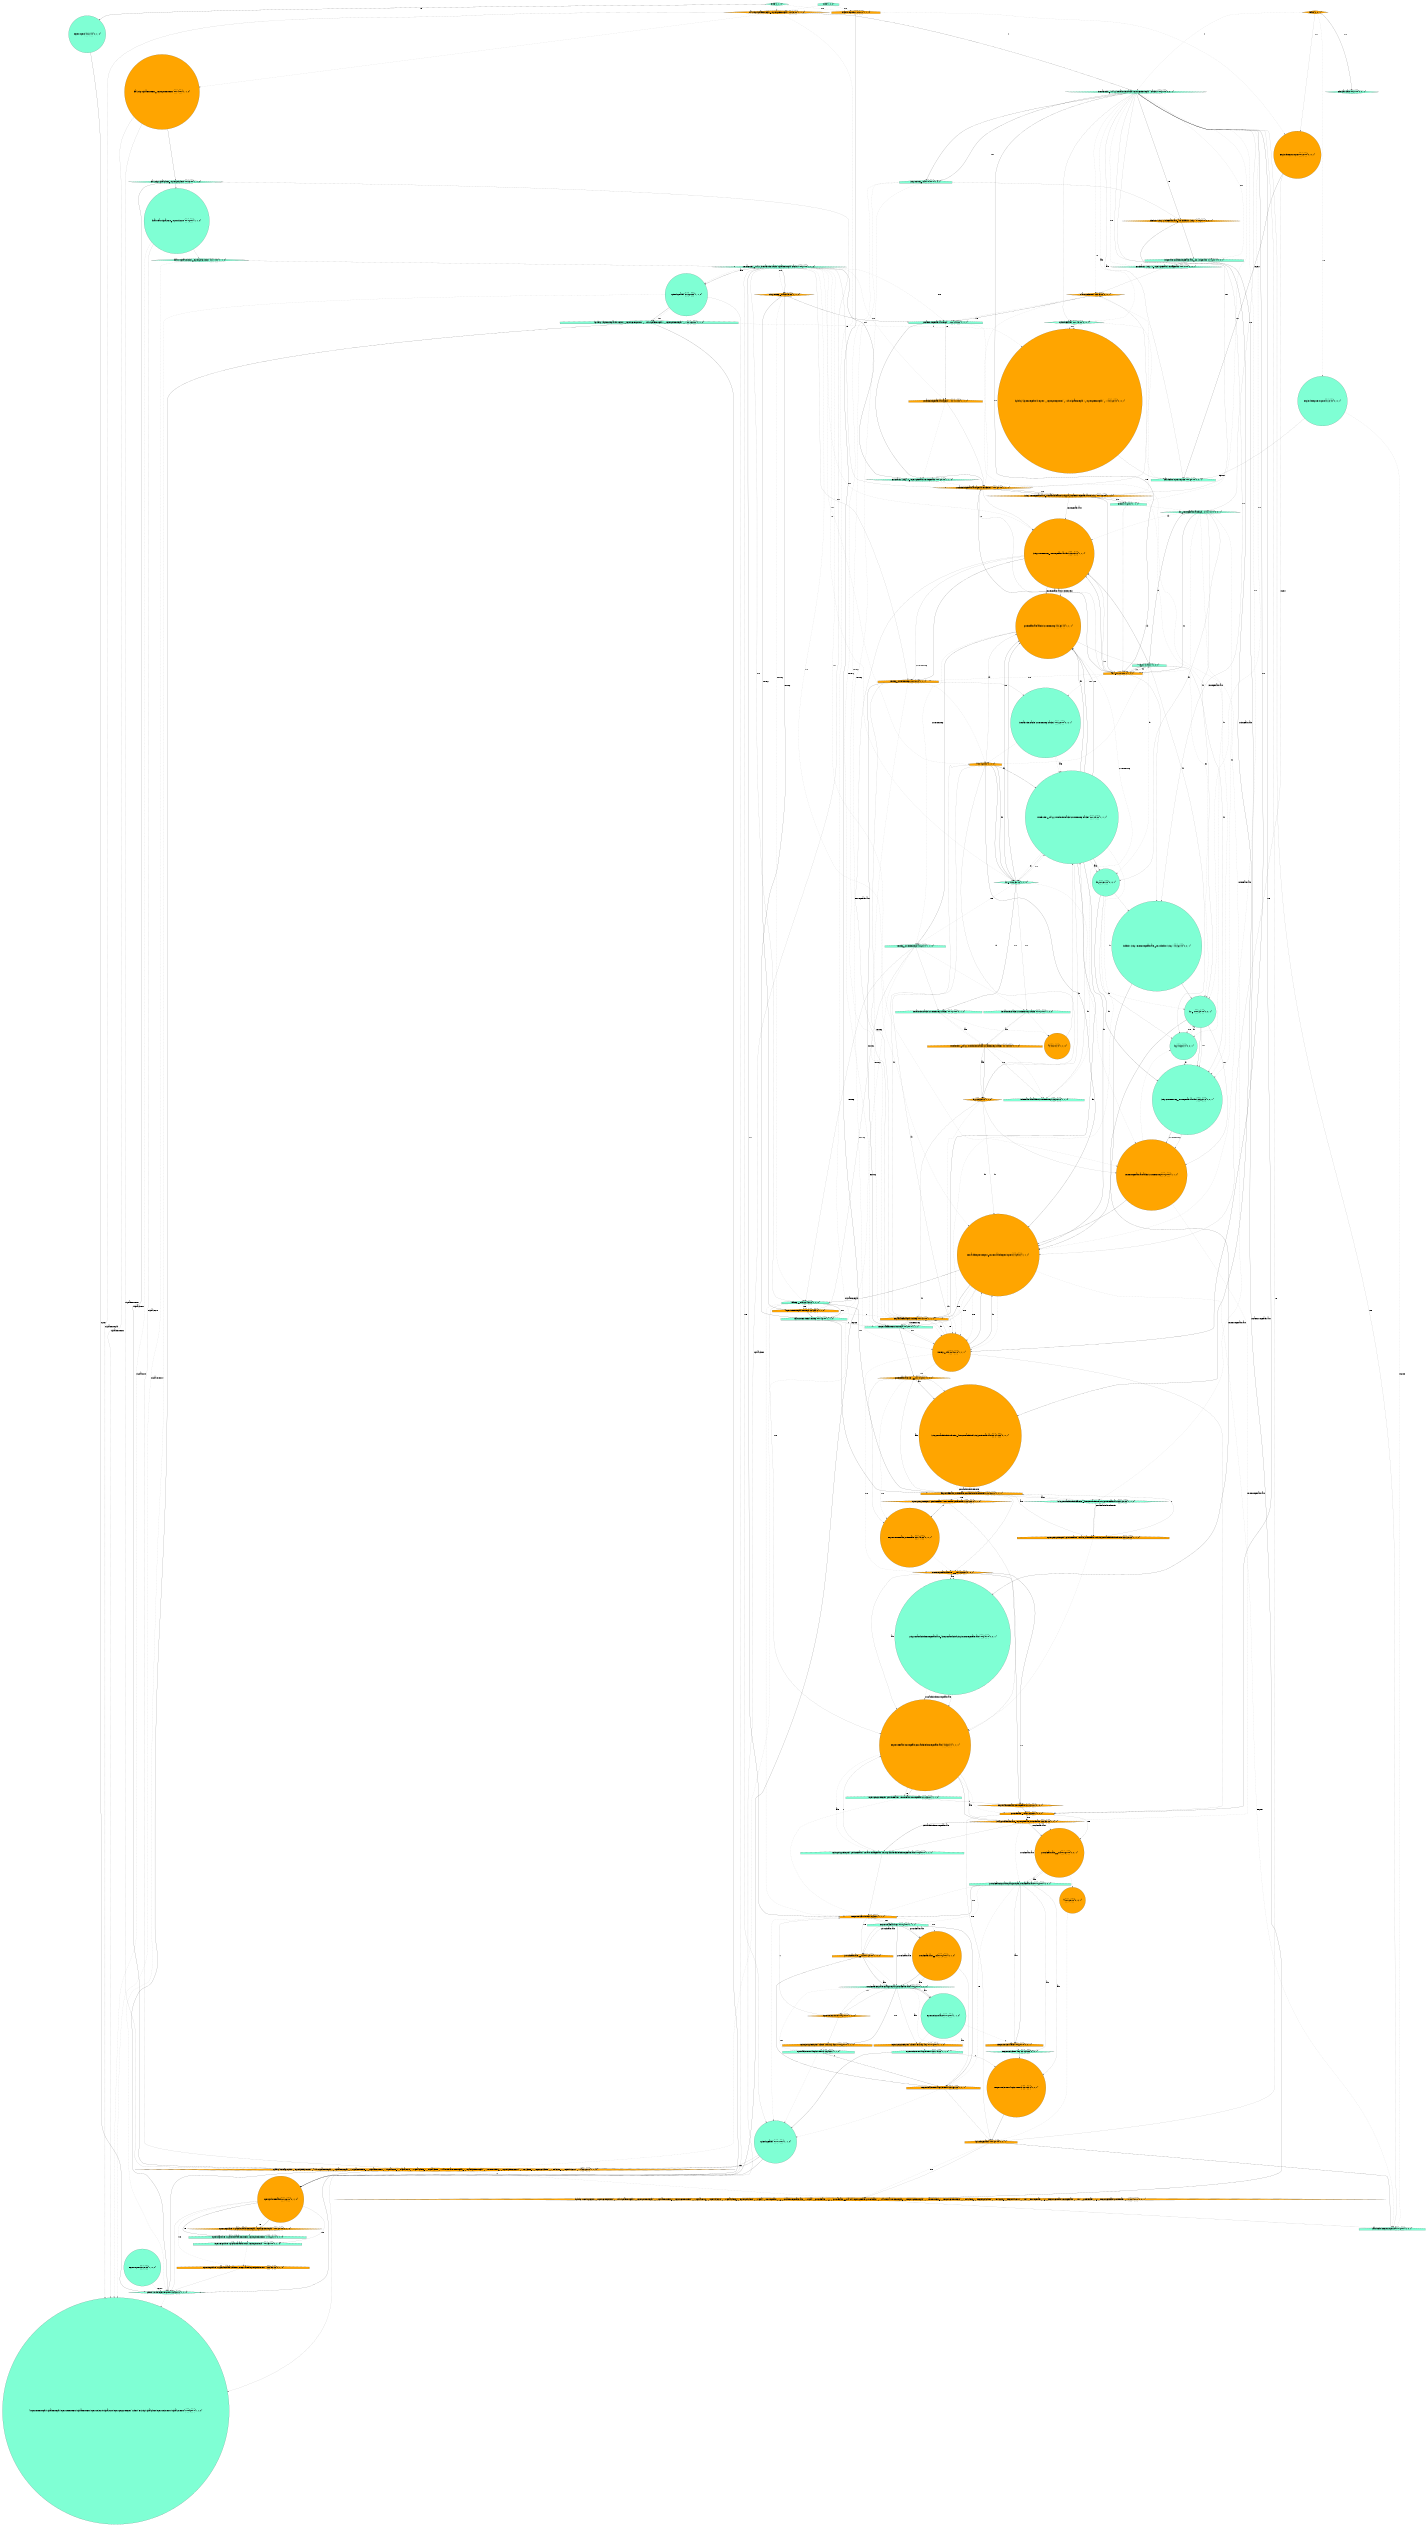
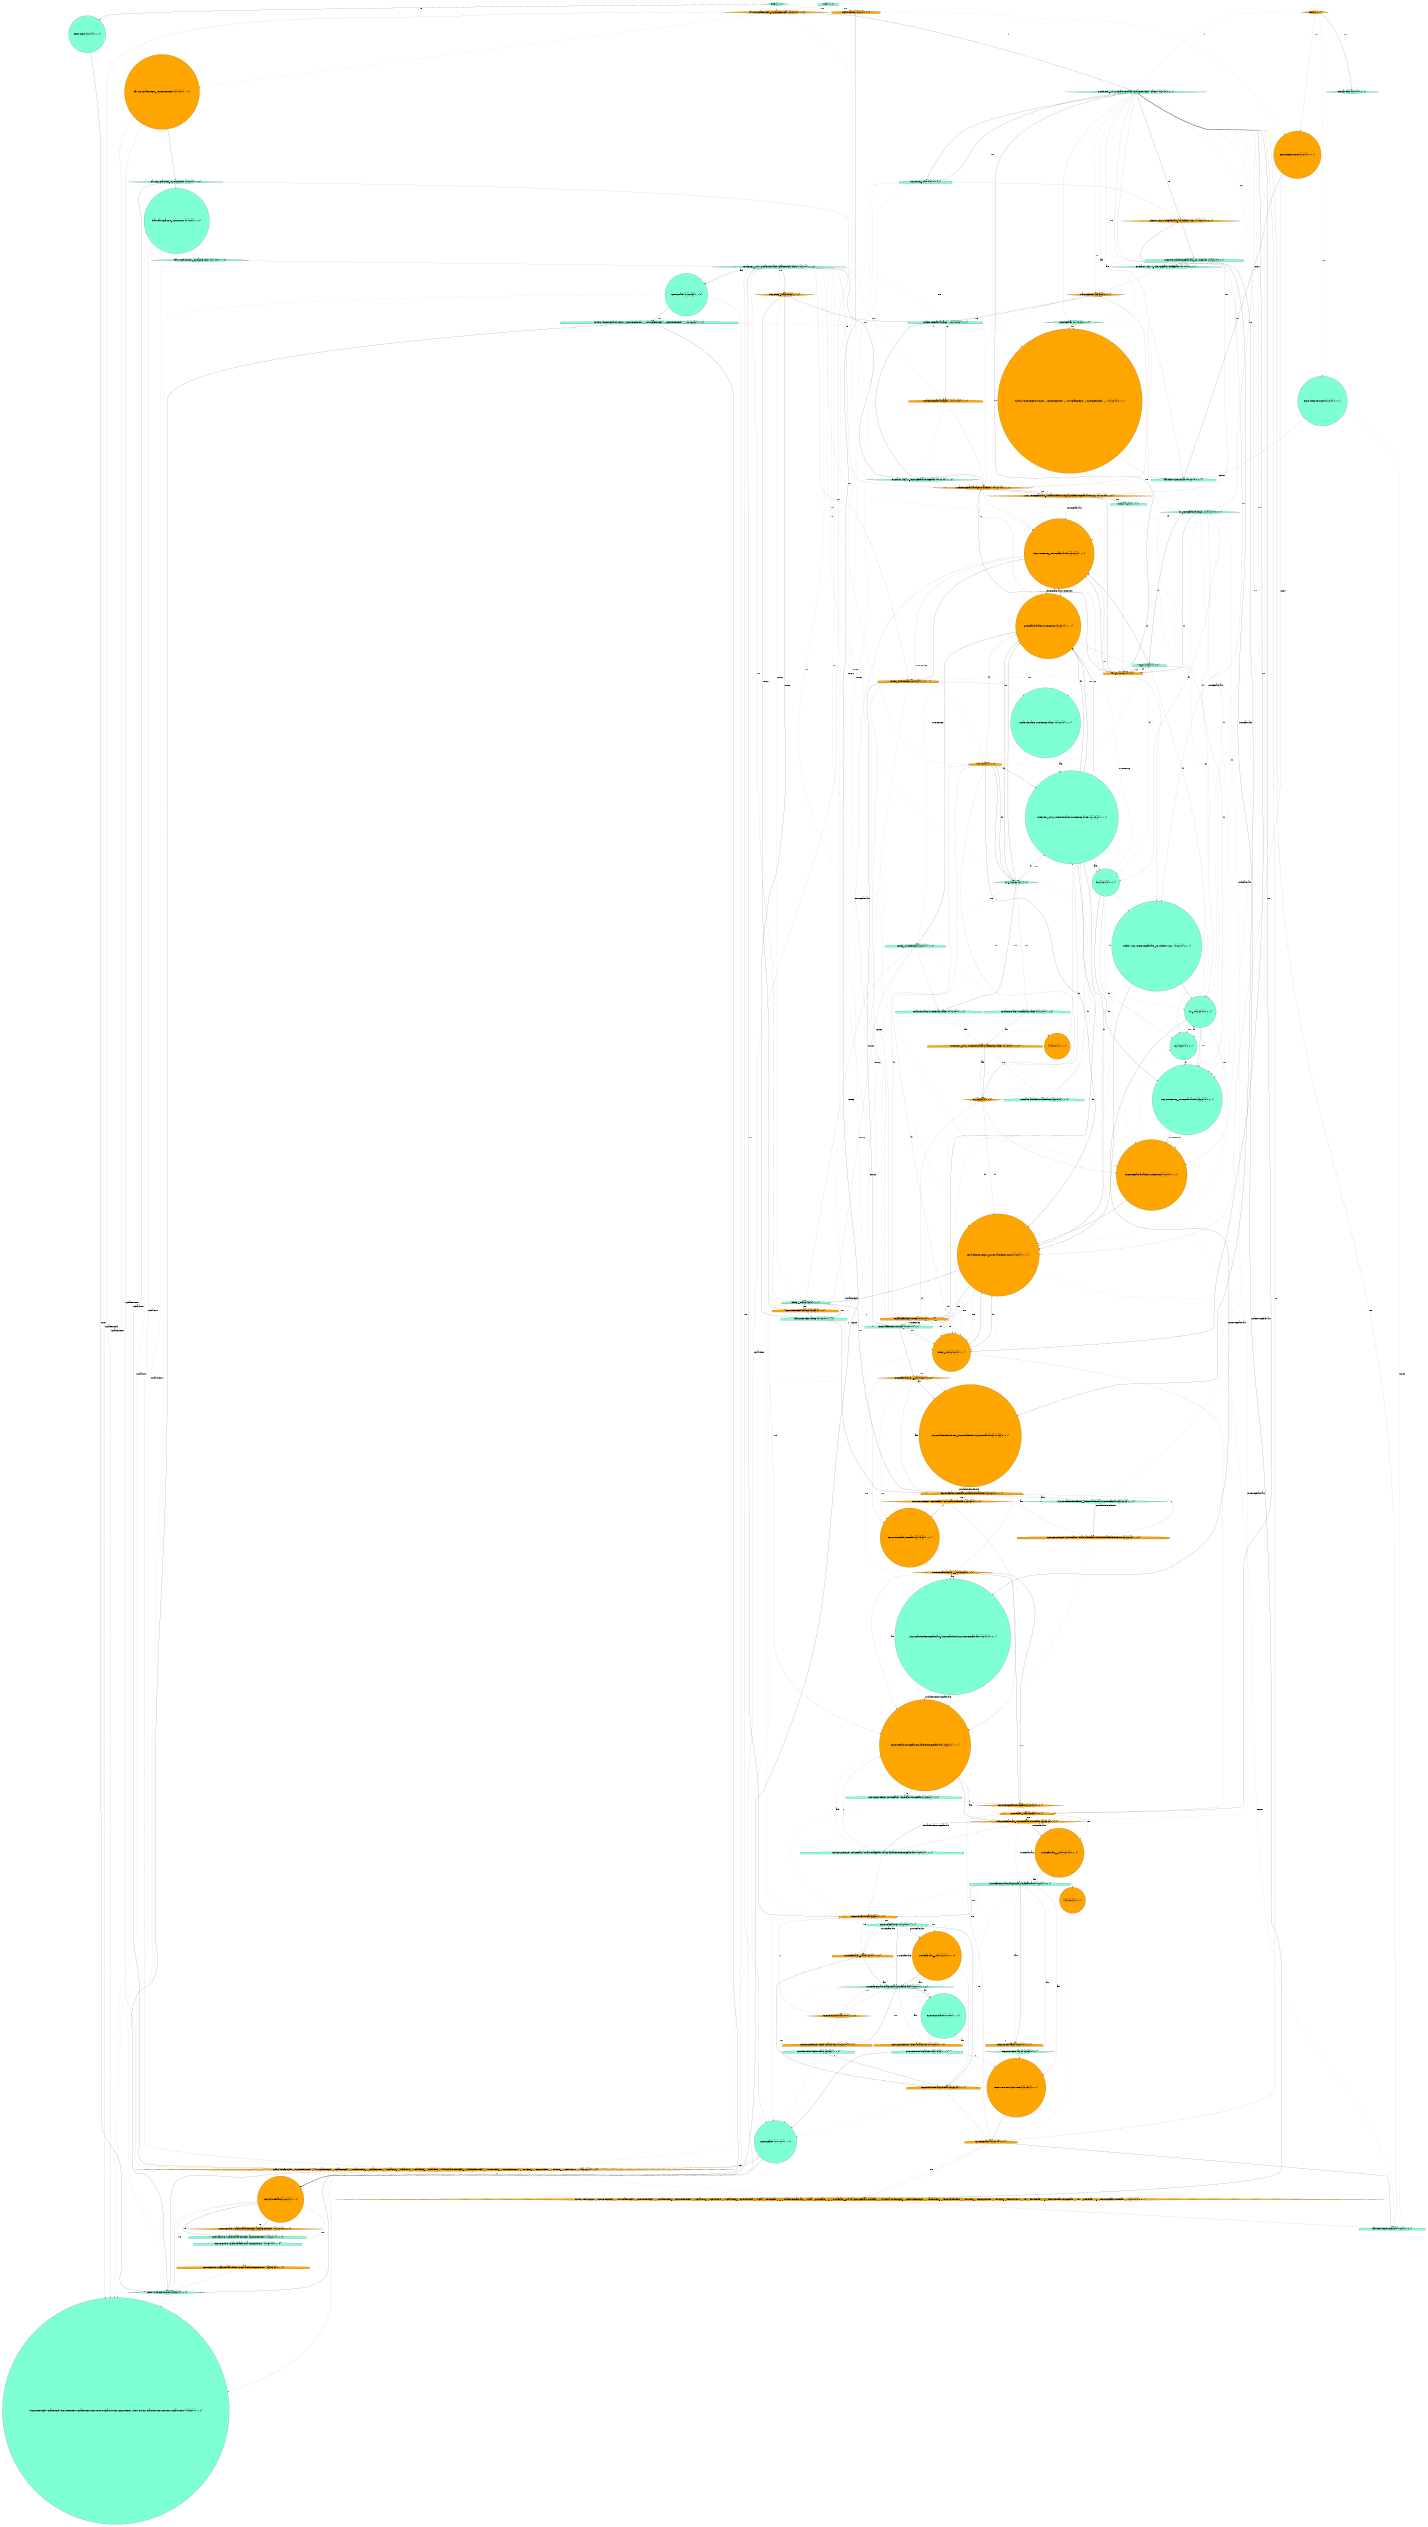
(142, 2268) -> none
